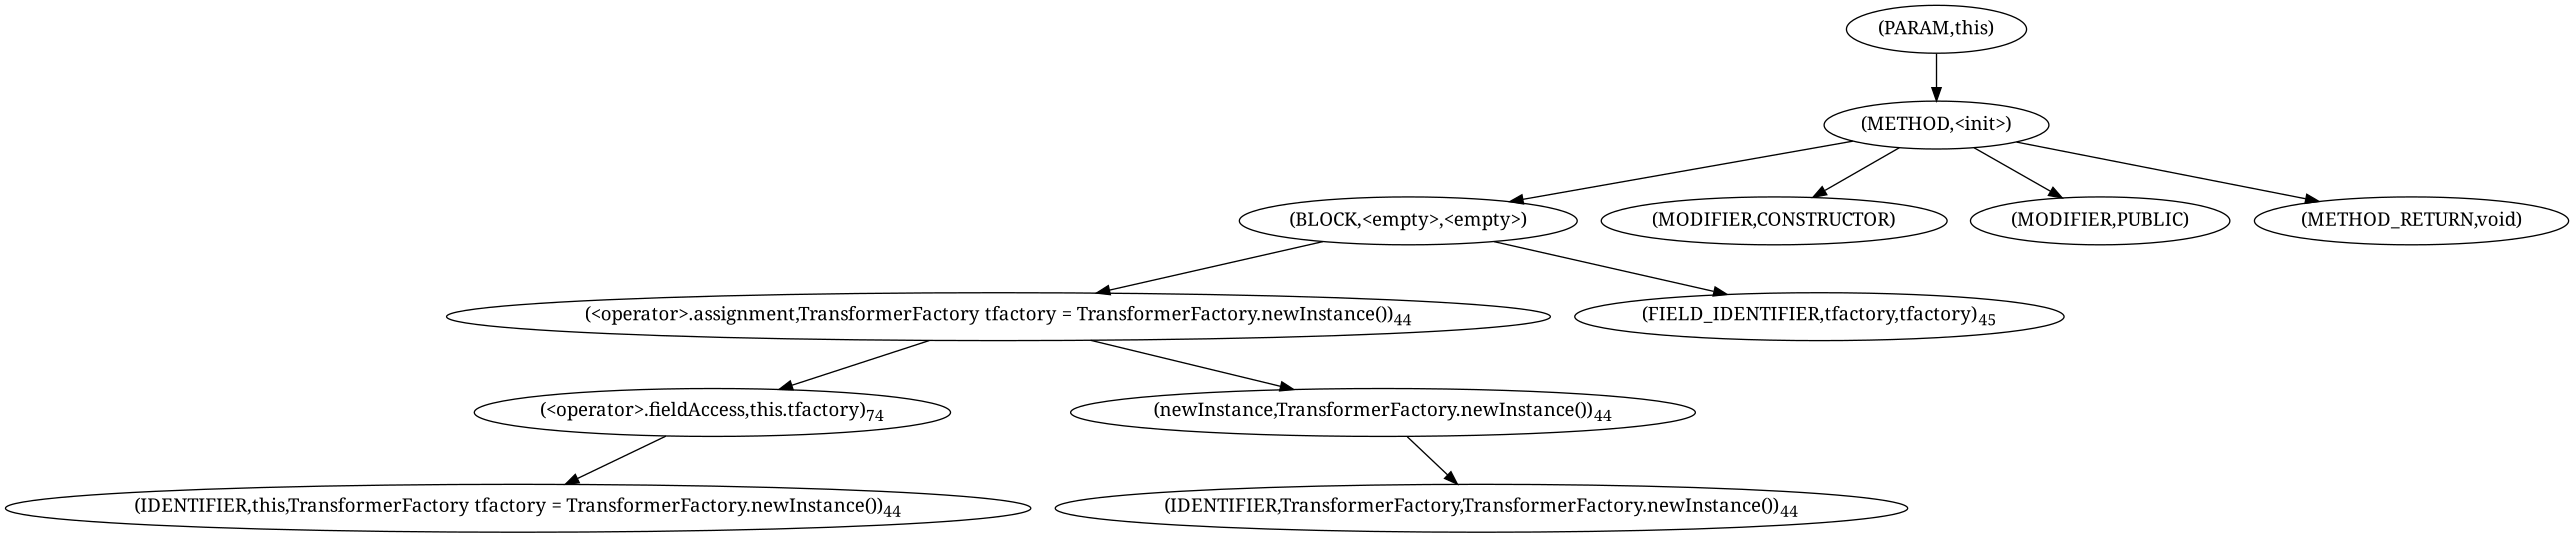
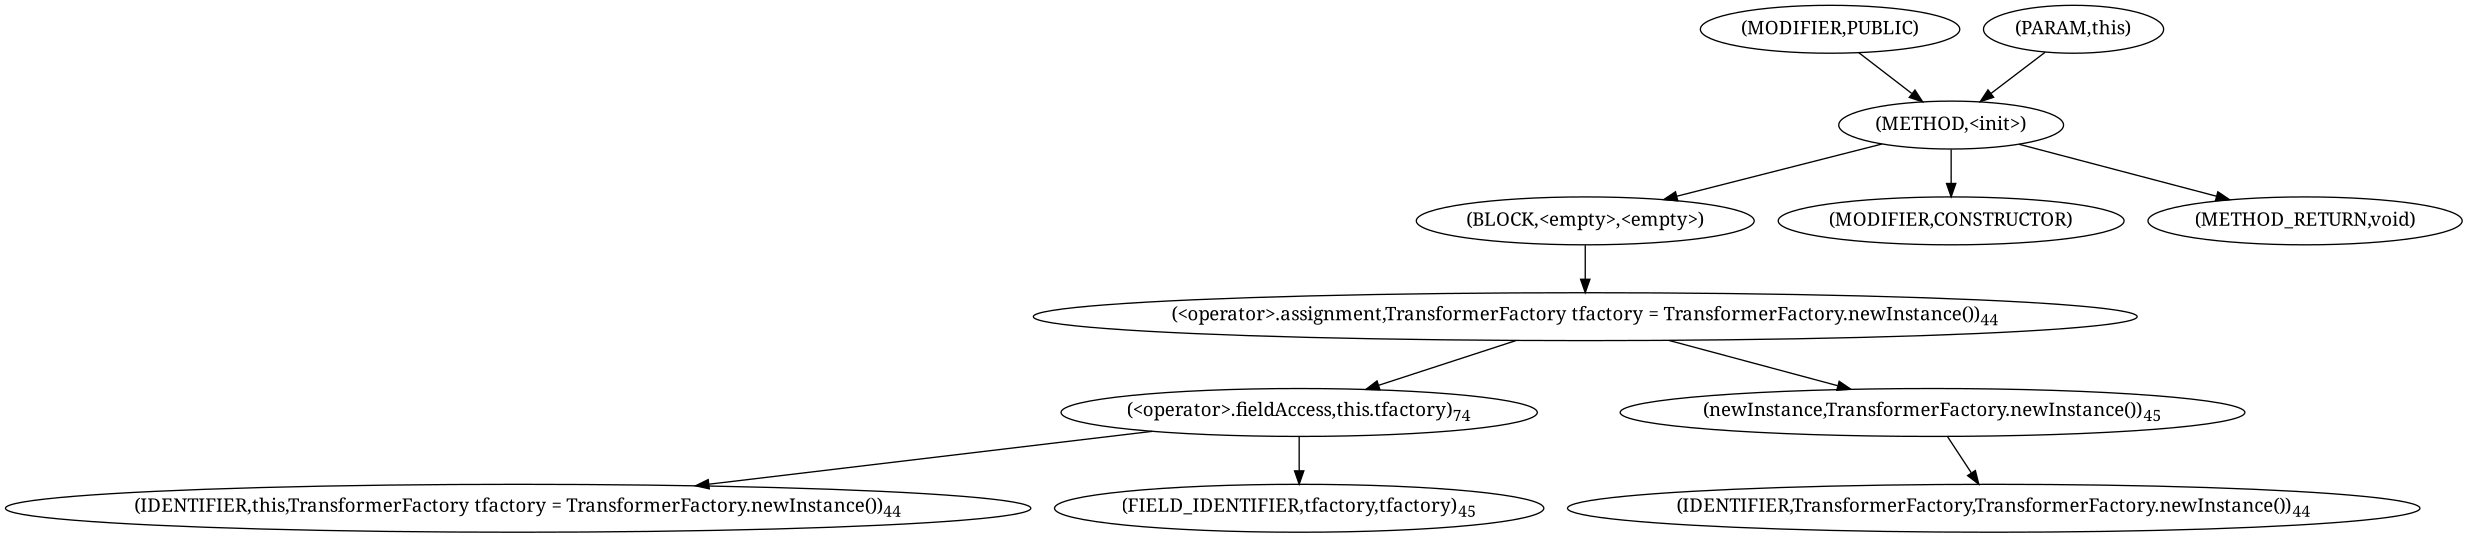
(2012, 170) -> (1885, 73)
(1604, 266) -> (1299, 454)
(1603, 410) -> (2153, 410)
